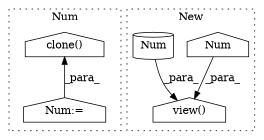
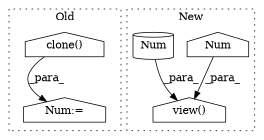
(65, 18) -> (65, 18)
(65, 81) -> (28, 76)
